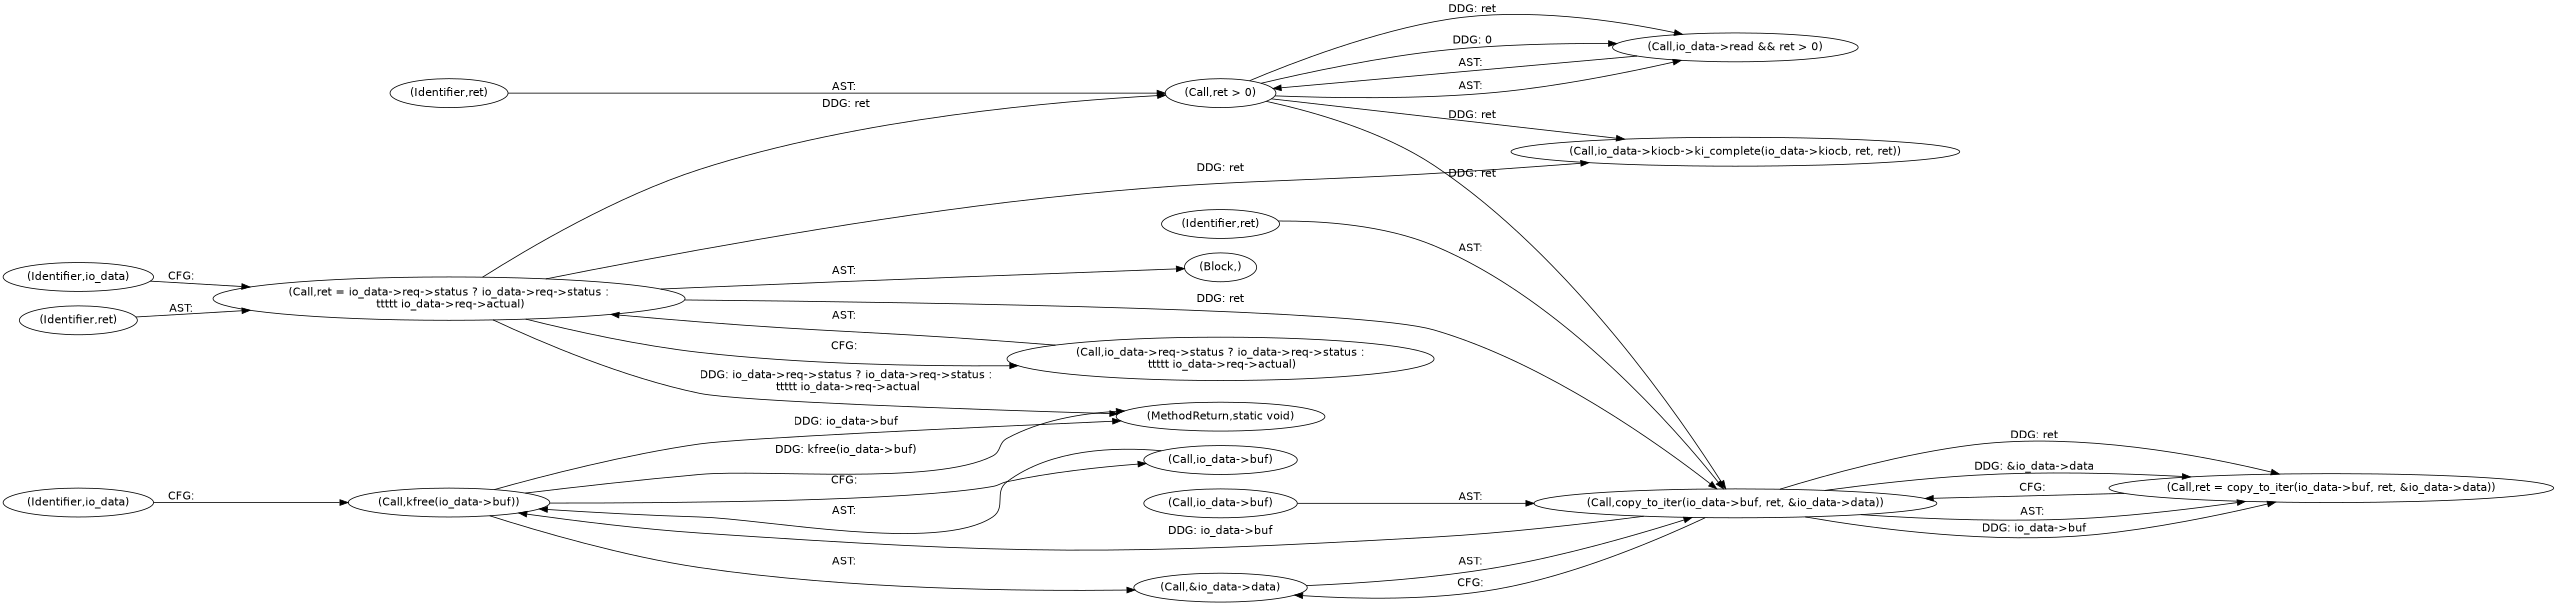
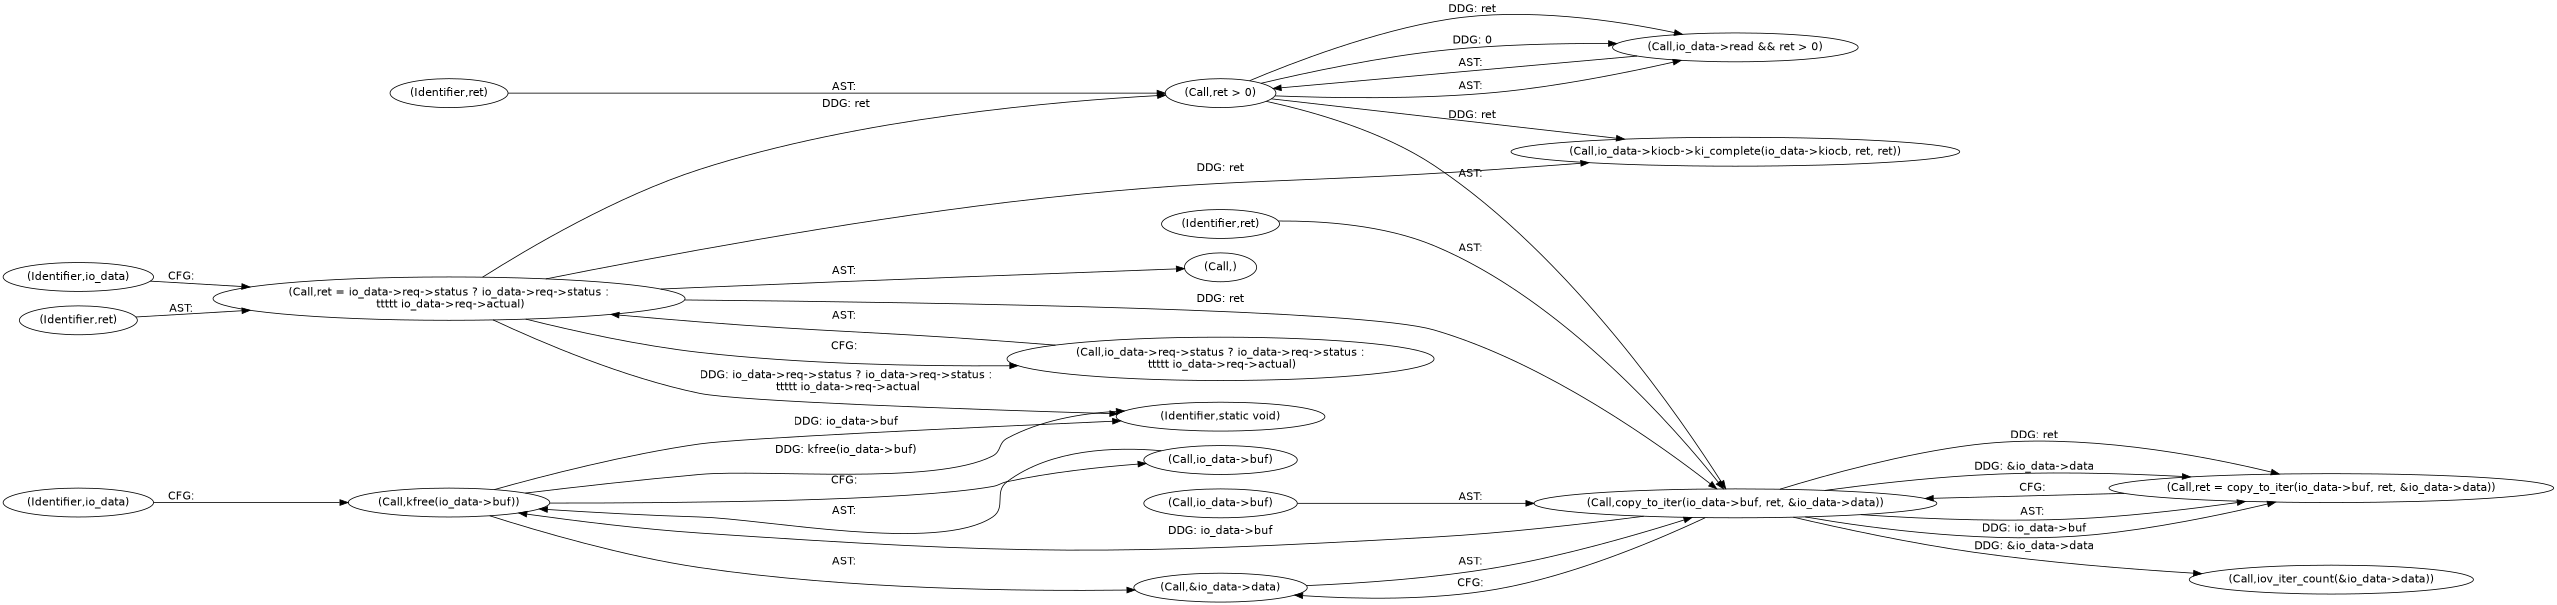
(1472, 174) -> (1472, 174)
(1221, 267) -> (1221, 267)
(1221, 417) -> (1221, 417)
none -> (2331, 580)
